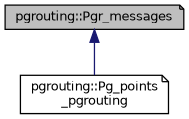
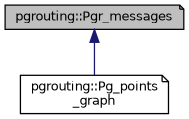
(94, 94) -> (94, 94)
